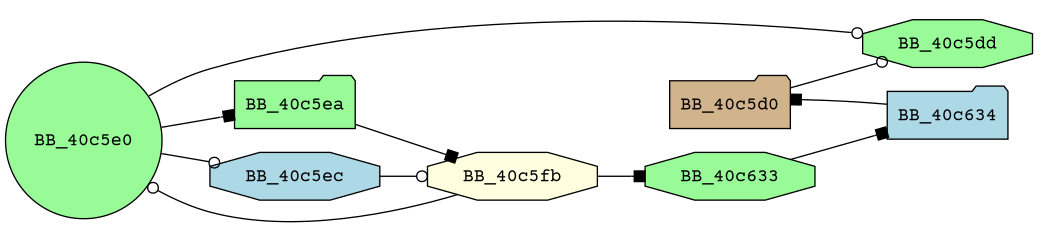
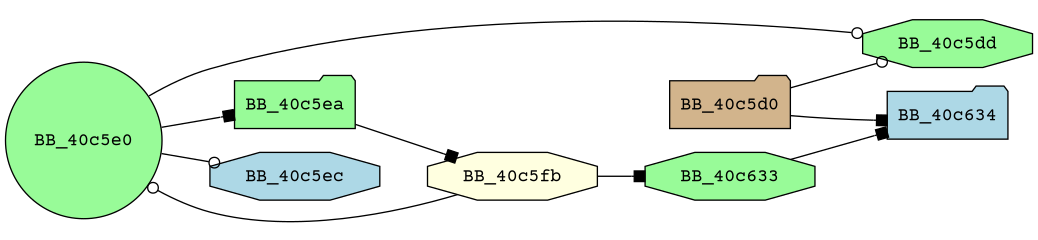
(846, 101) -> (832, 119)
(398, 176) -> none
